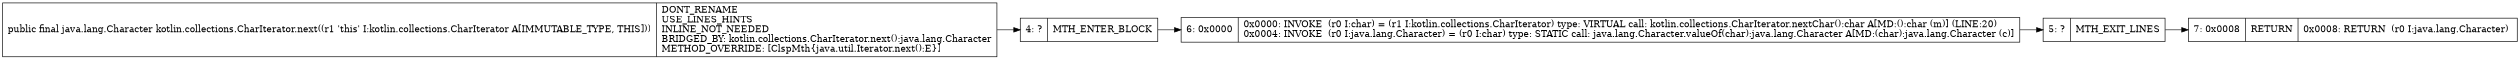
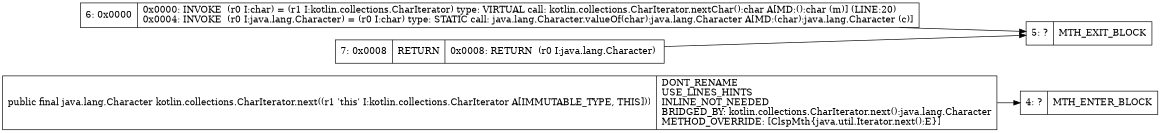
(1166, 30) -> none
(2118, 30) -> (1103, 33)
(2173, 30) -> (842, 41)
